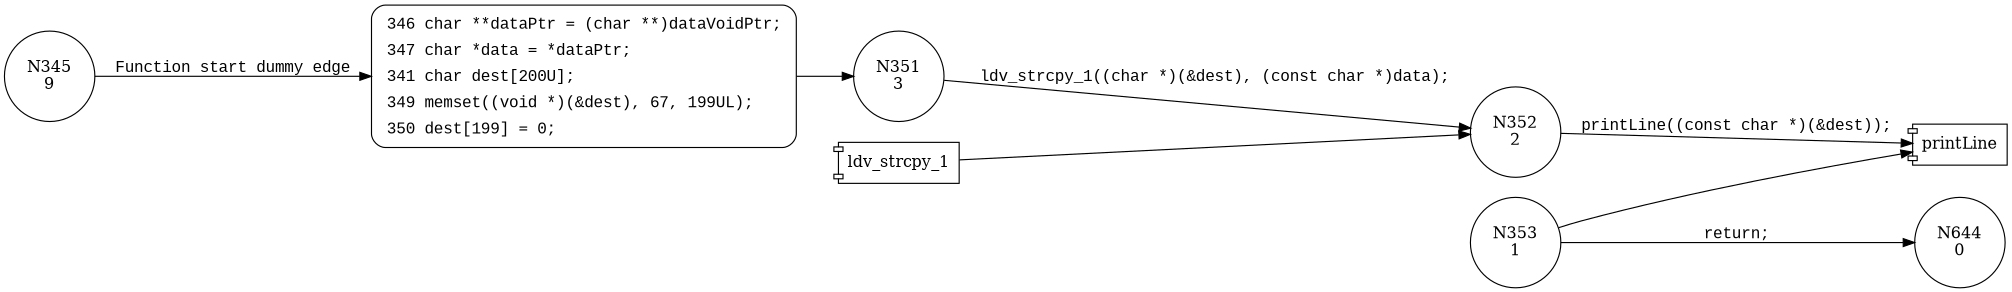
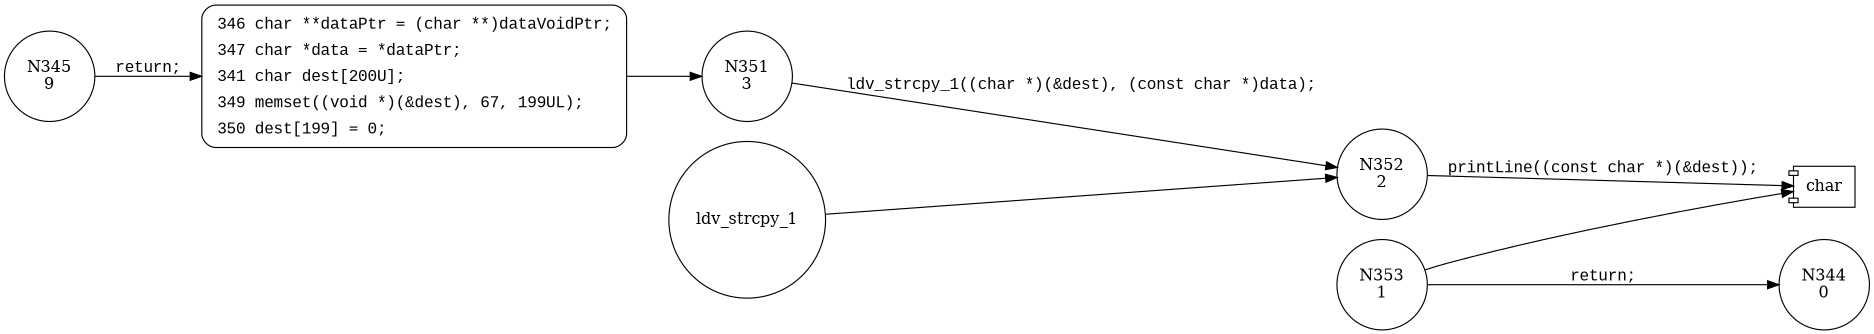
(233, 68) -> (148, 68)
(1960, 145) -> (1824, 187)
(899, 163) -> (747, 220)
(1960, 243) -> (1824, 285)
